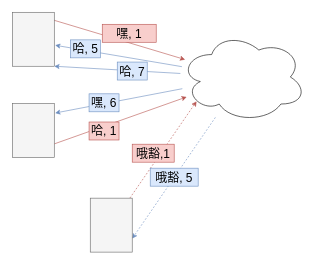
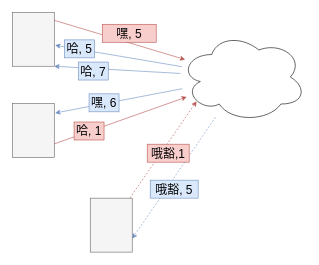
(129, 33) -> (129, 33)
(86, 49) -> (80, 49)
(132, 71) -> (93, 71)
(104, 131) -> (89, 131)
(153, 153) -> (168, 153)
(174, 177) -> (174, 189)
